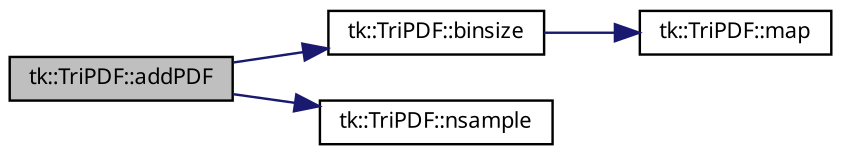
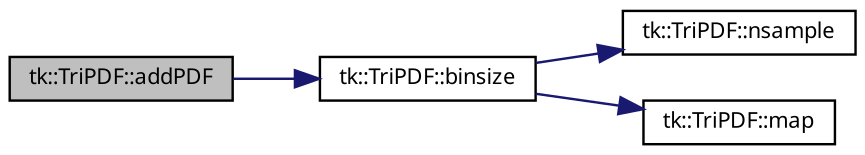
(264, 99) -> (567, 58)
